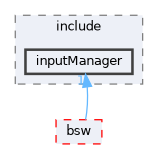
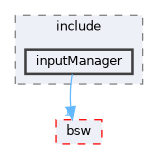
(87, 103) -> (70, 92)
